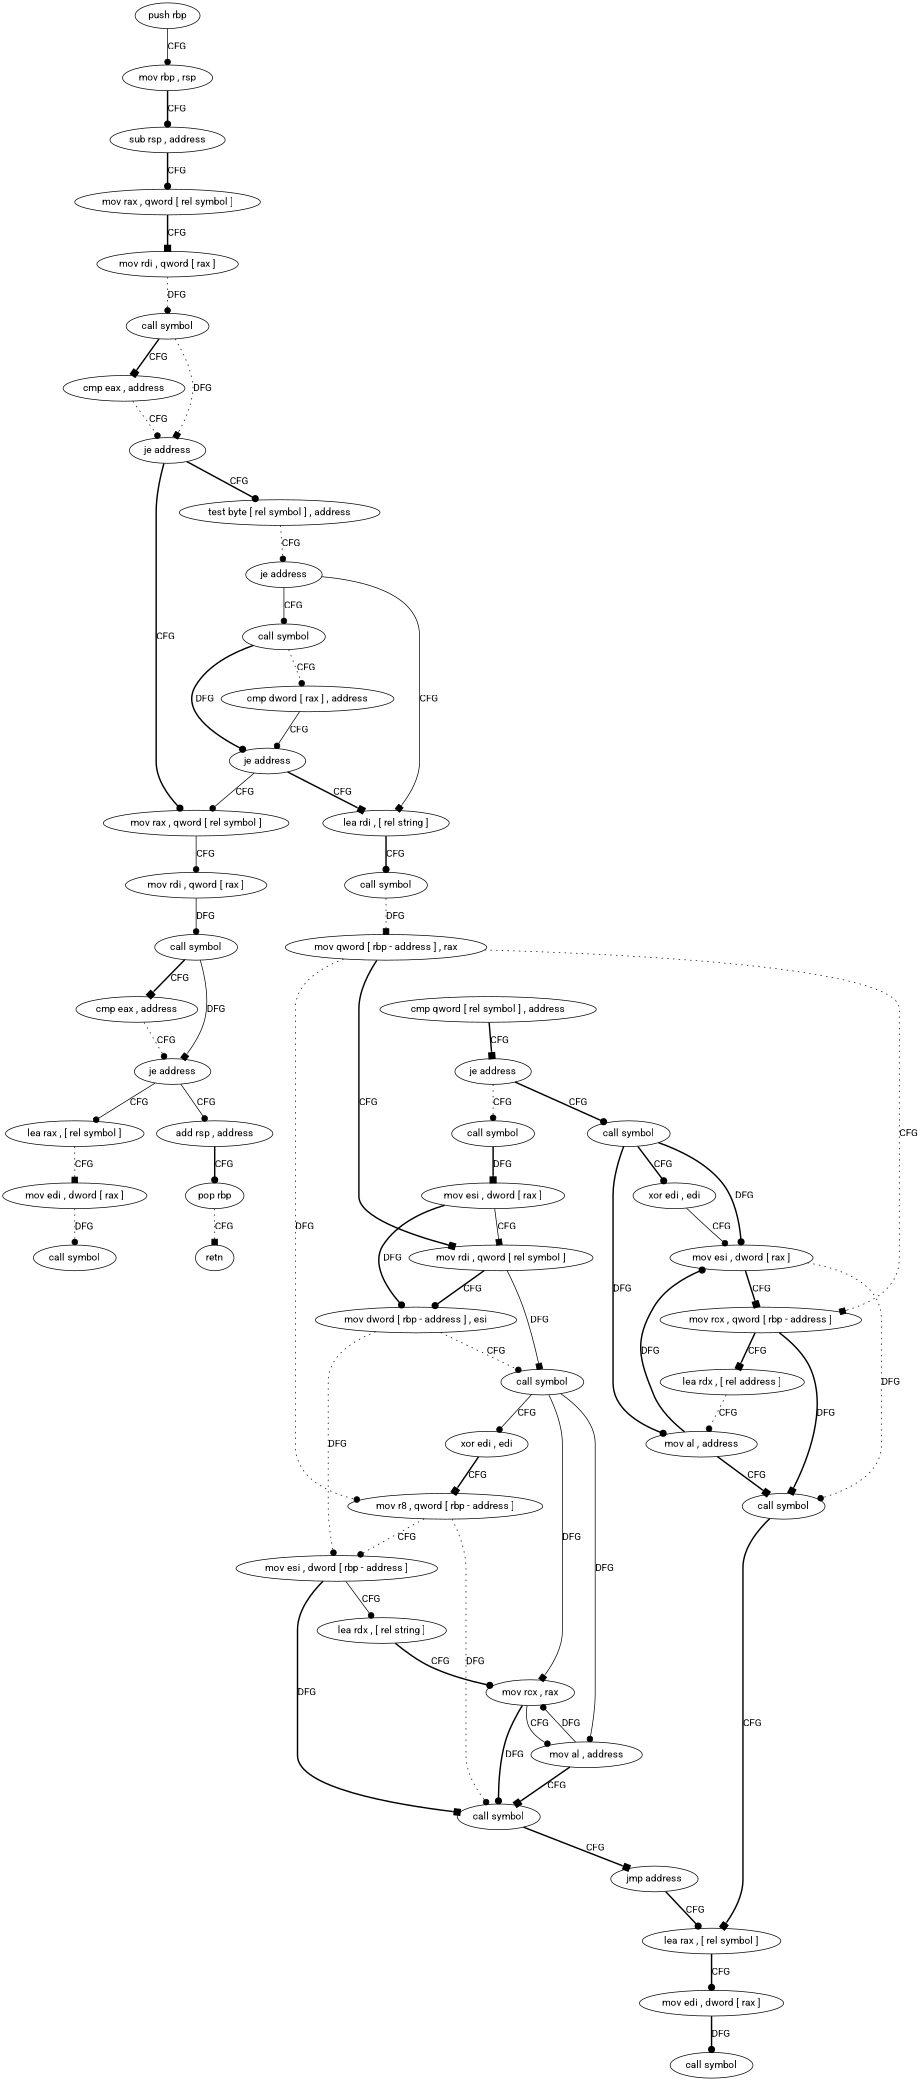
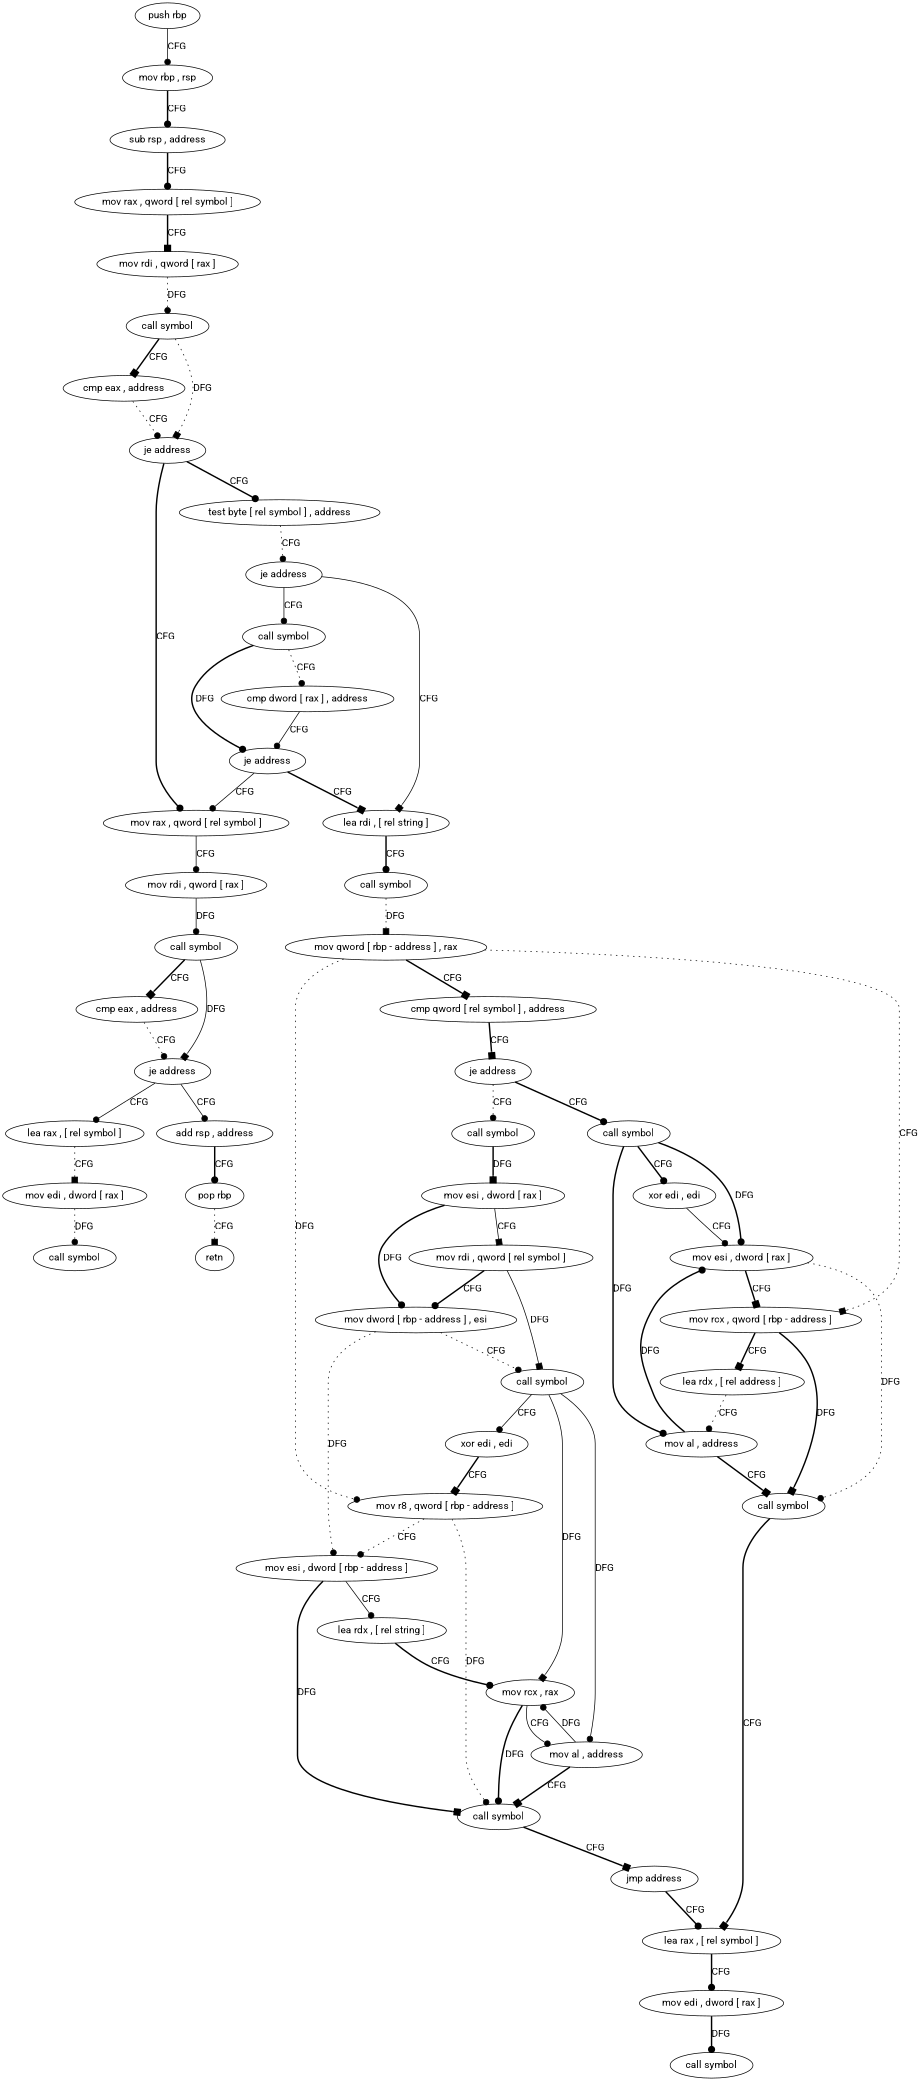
(359, 1129) -> (434, 977)
